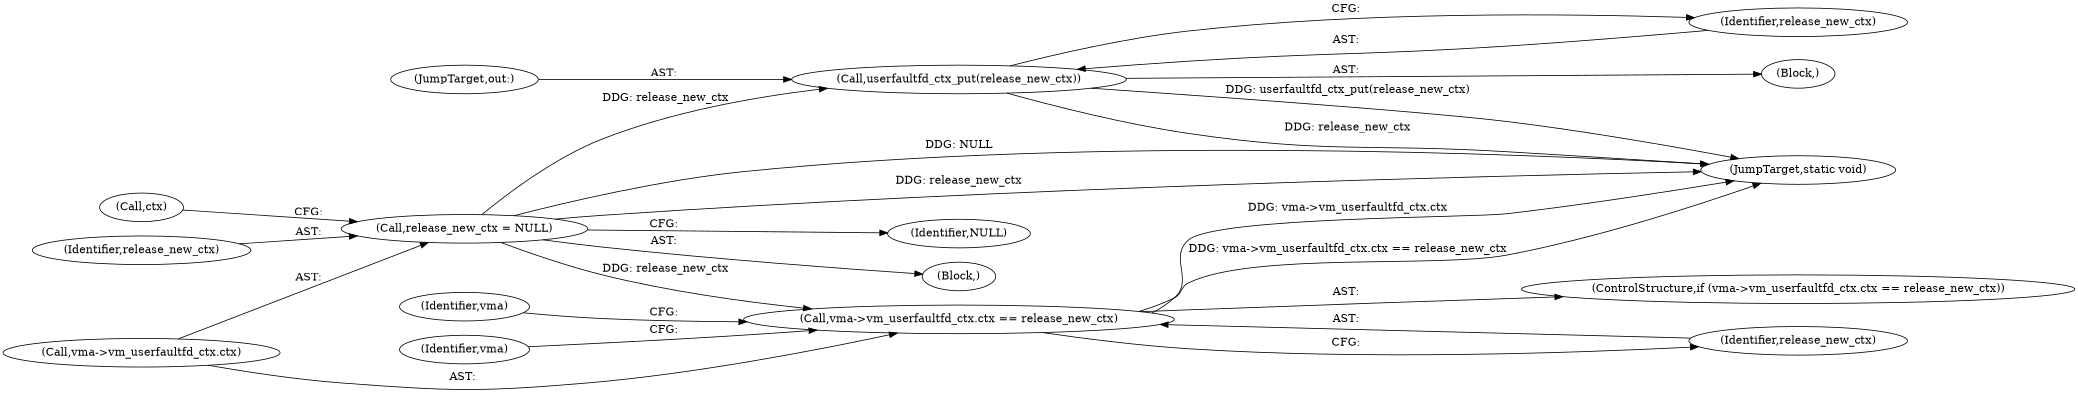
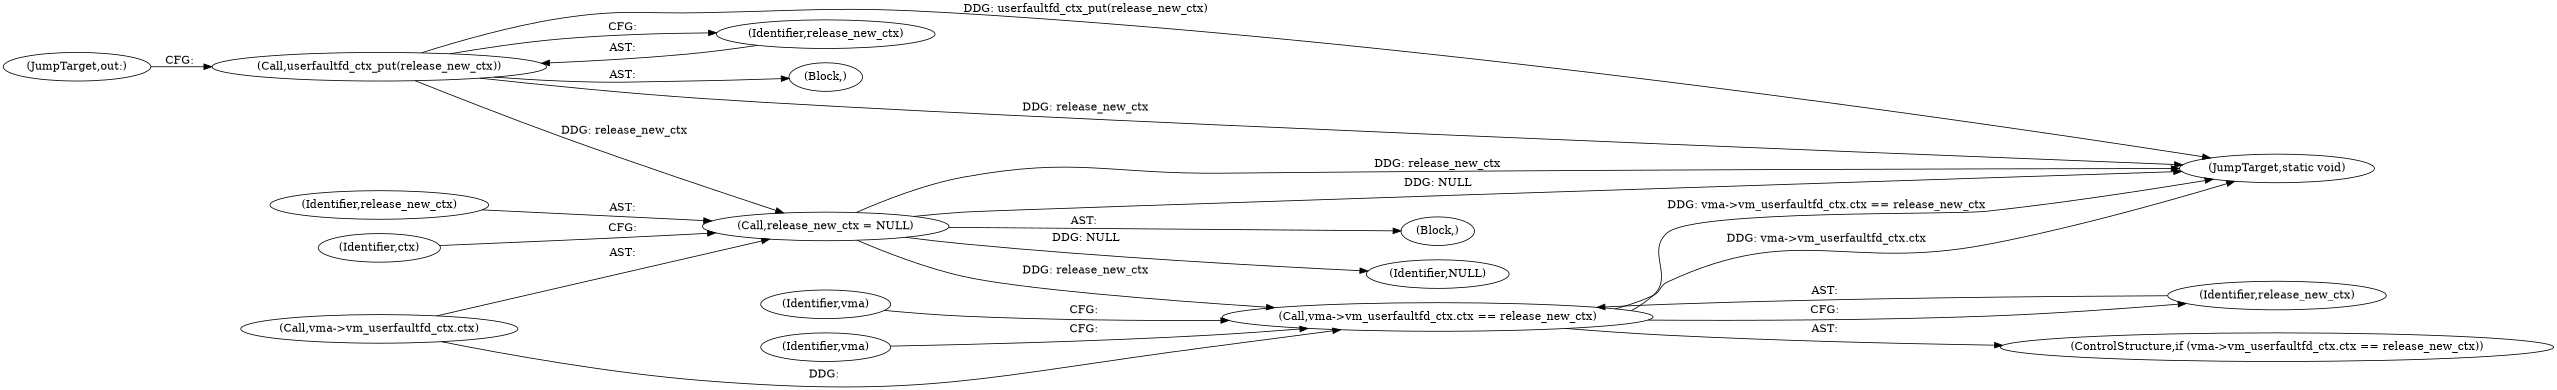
(666, 73) -> (181, 61)
(640, 126) -> (595, 149)
(142, 207) -> (379, 248)
(666, 224) -> (1086, 238)
(465, 377) -> (826, 375)
